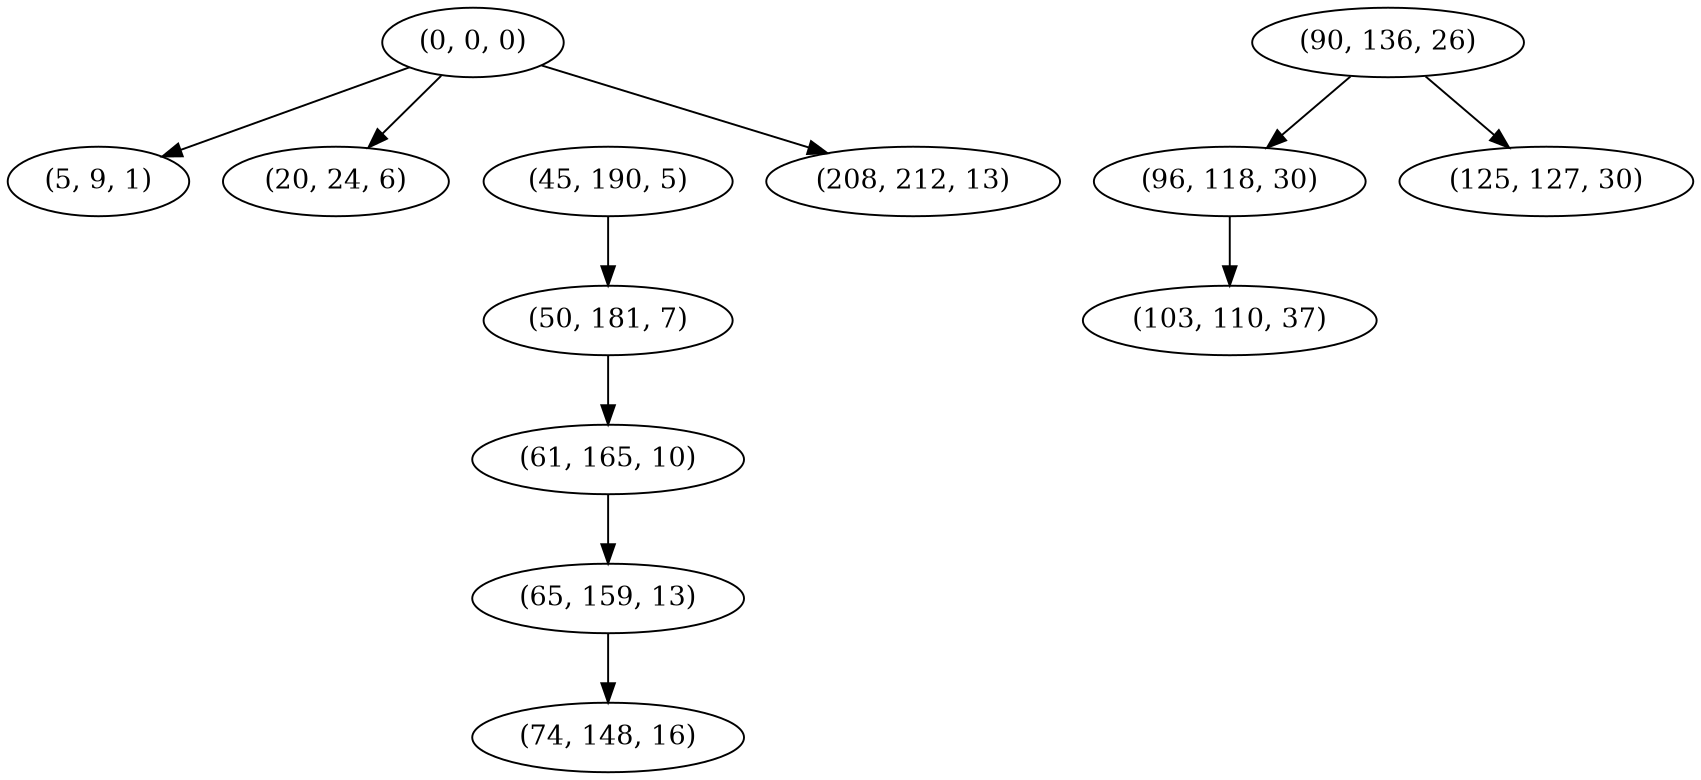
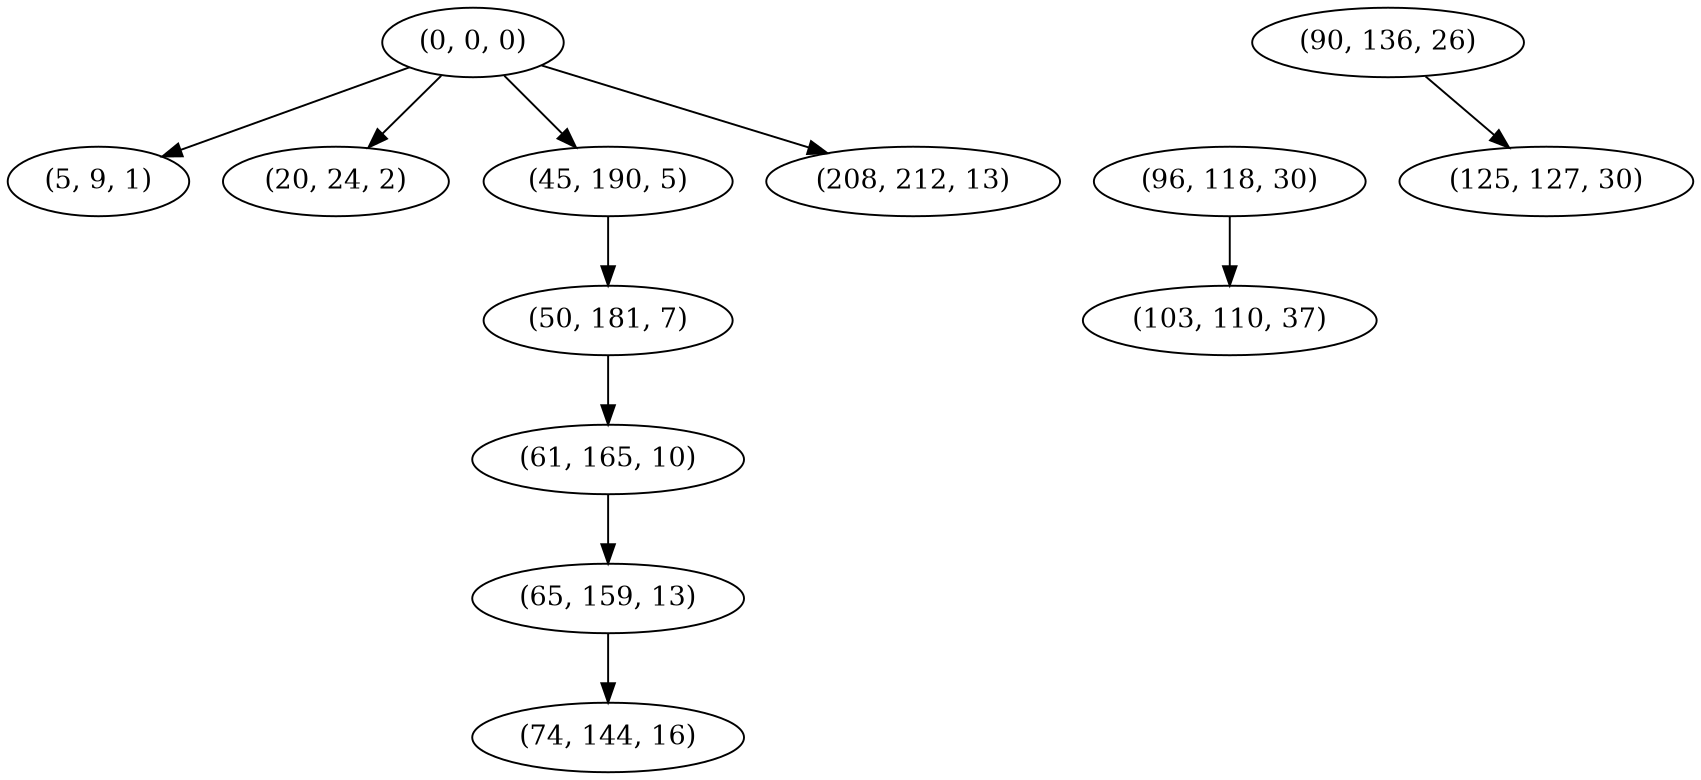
none -> (533, 105)
(1316, 106) -> none
(336, 181) -> (336, 181)
(608, 737) -> (608, 737)
